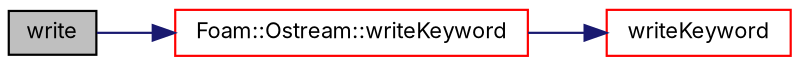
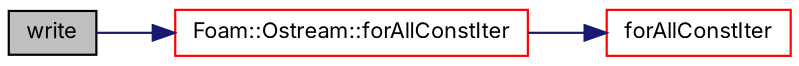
(352, 33) -> (352, 33)
(699, 33) -> (699, 33)
